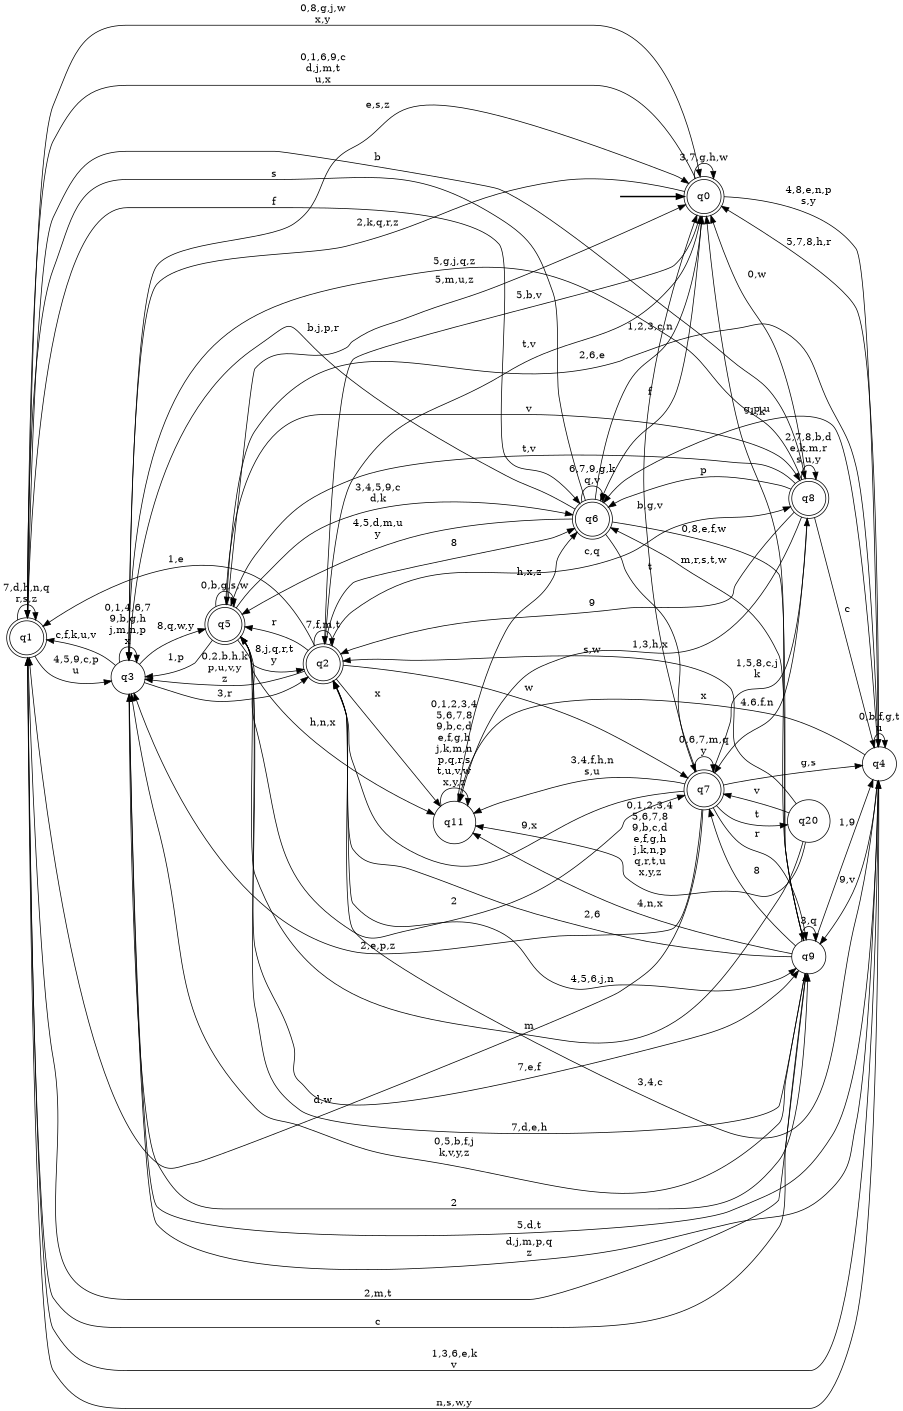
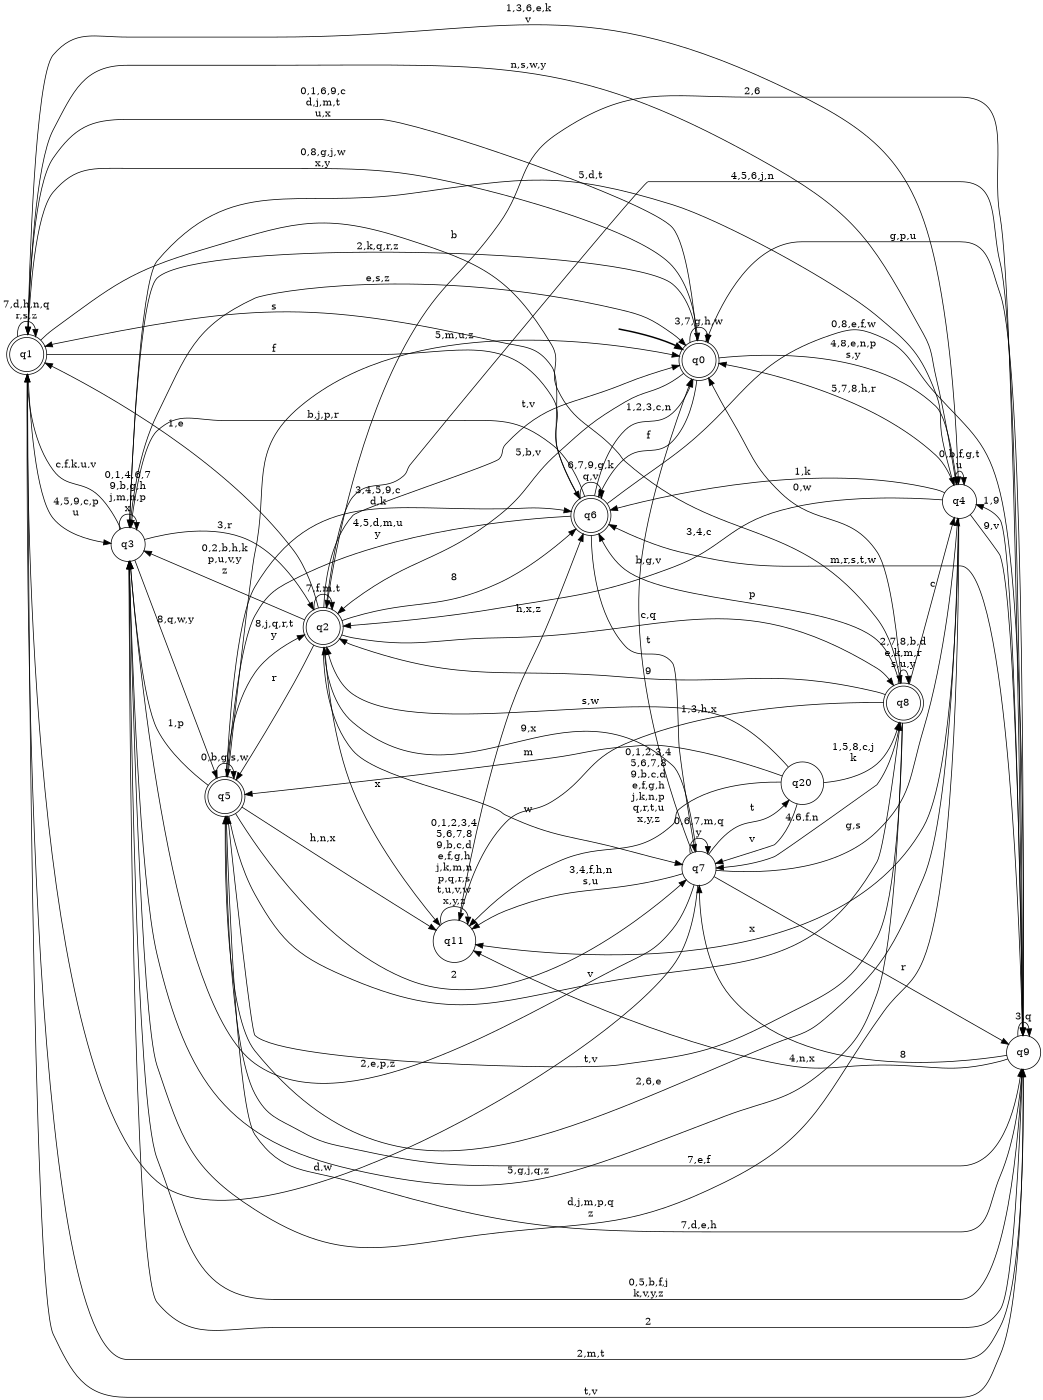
(775, 684) -> (870, 769)
(704, 790) -> (699, 868)
(378, 1322) -> (591, 1392)
